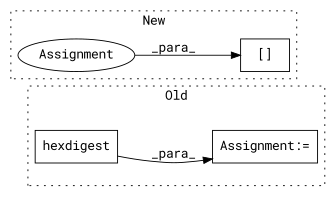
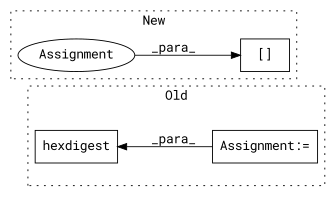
(160, 162) -> (170, 147)
